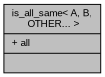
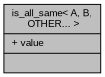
(21, 43) -> (28, 43)
